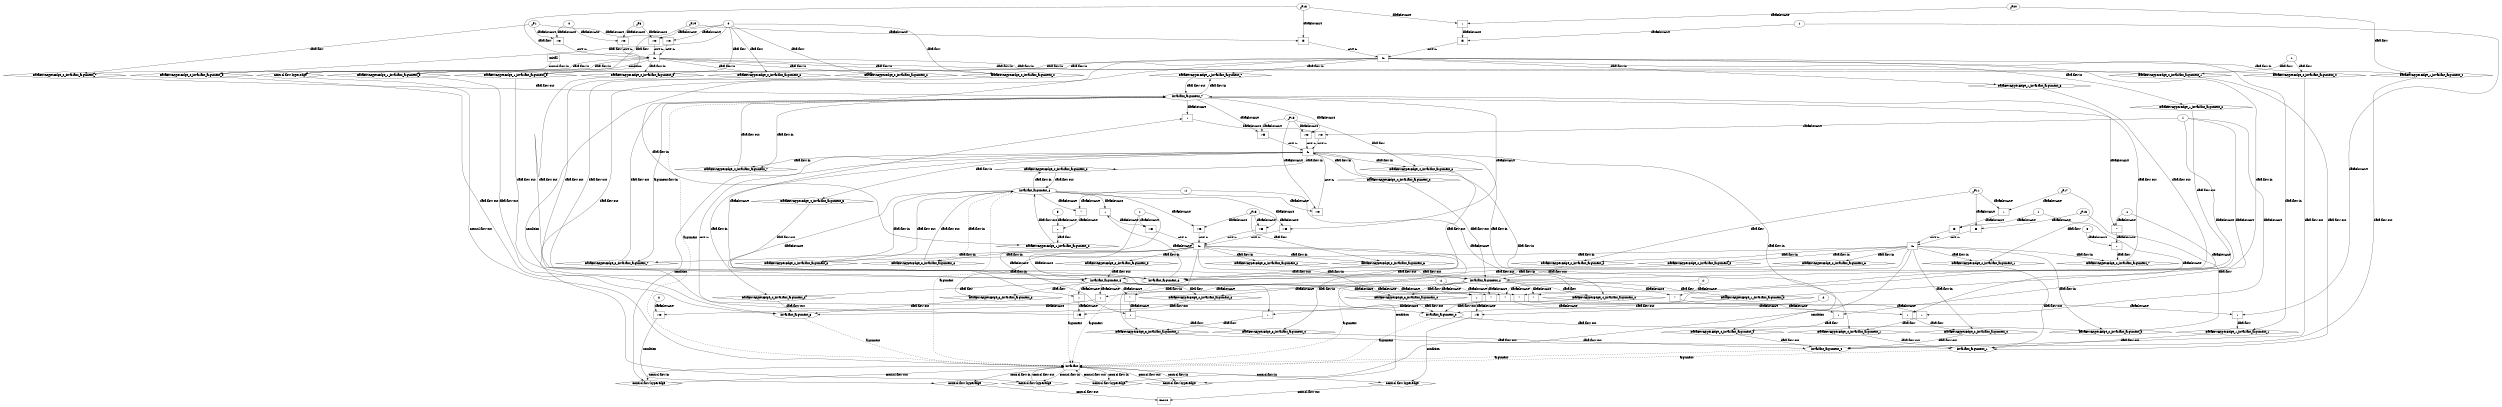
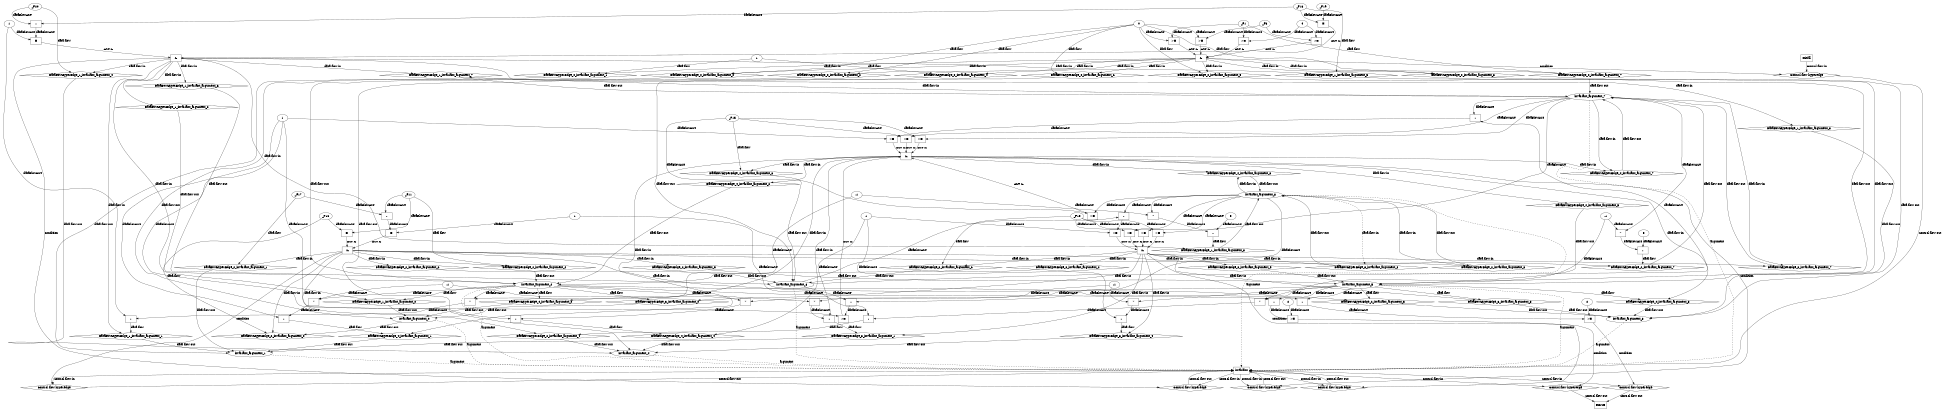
(616, 66) -> none
(666, 180) -> (1757, 184)
